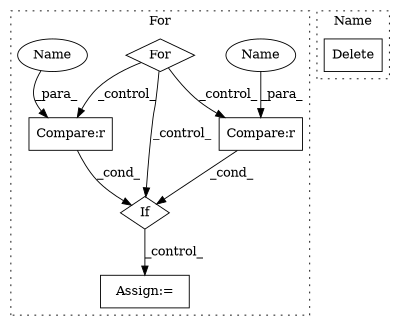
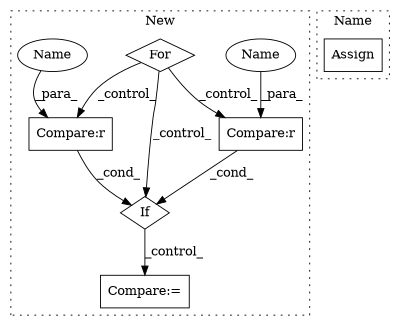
(160, 21) -> (160, 21)
(353, 55) -> (353, 55)
(145, 292) -> (145, 292)
